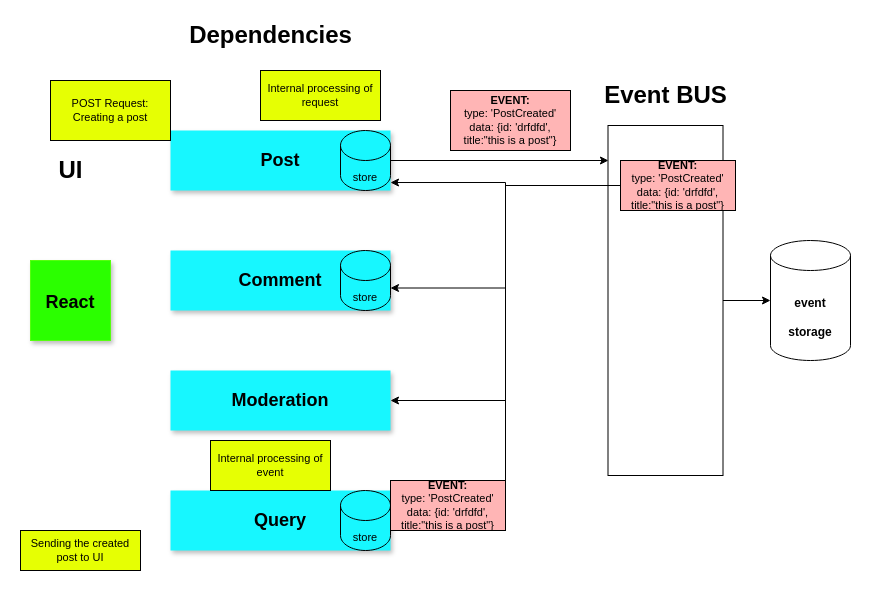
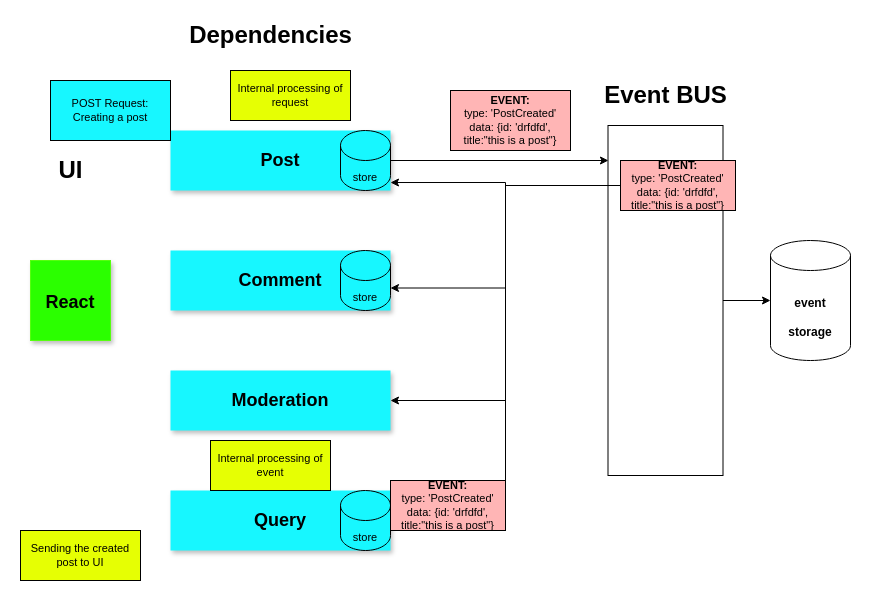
(321, 96) -> (291, 96)
(111, 111) -> (111, 111)
(81, 551) -> (81, 556)
